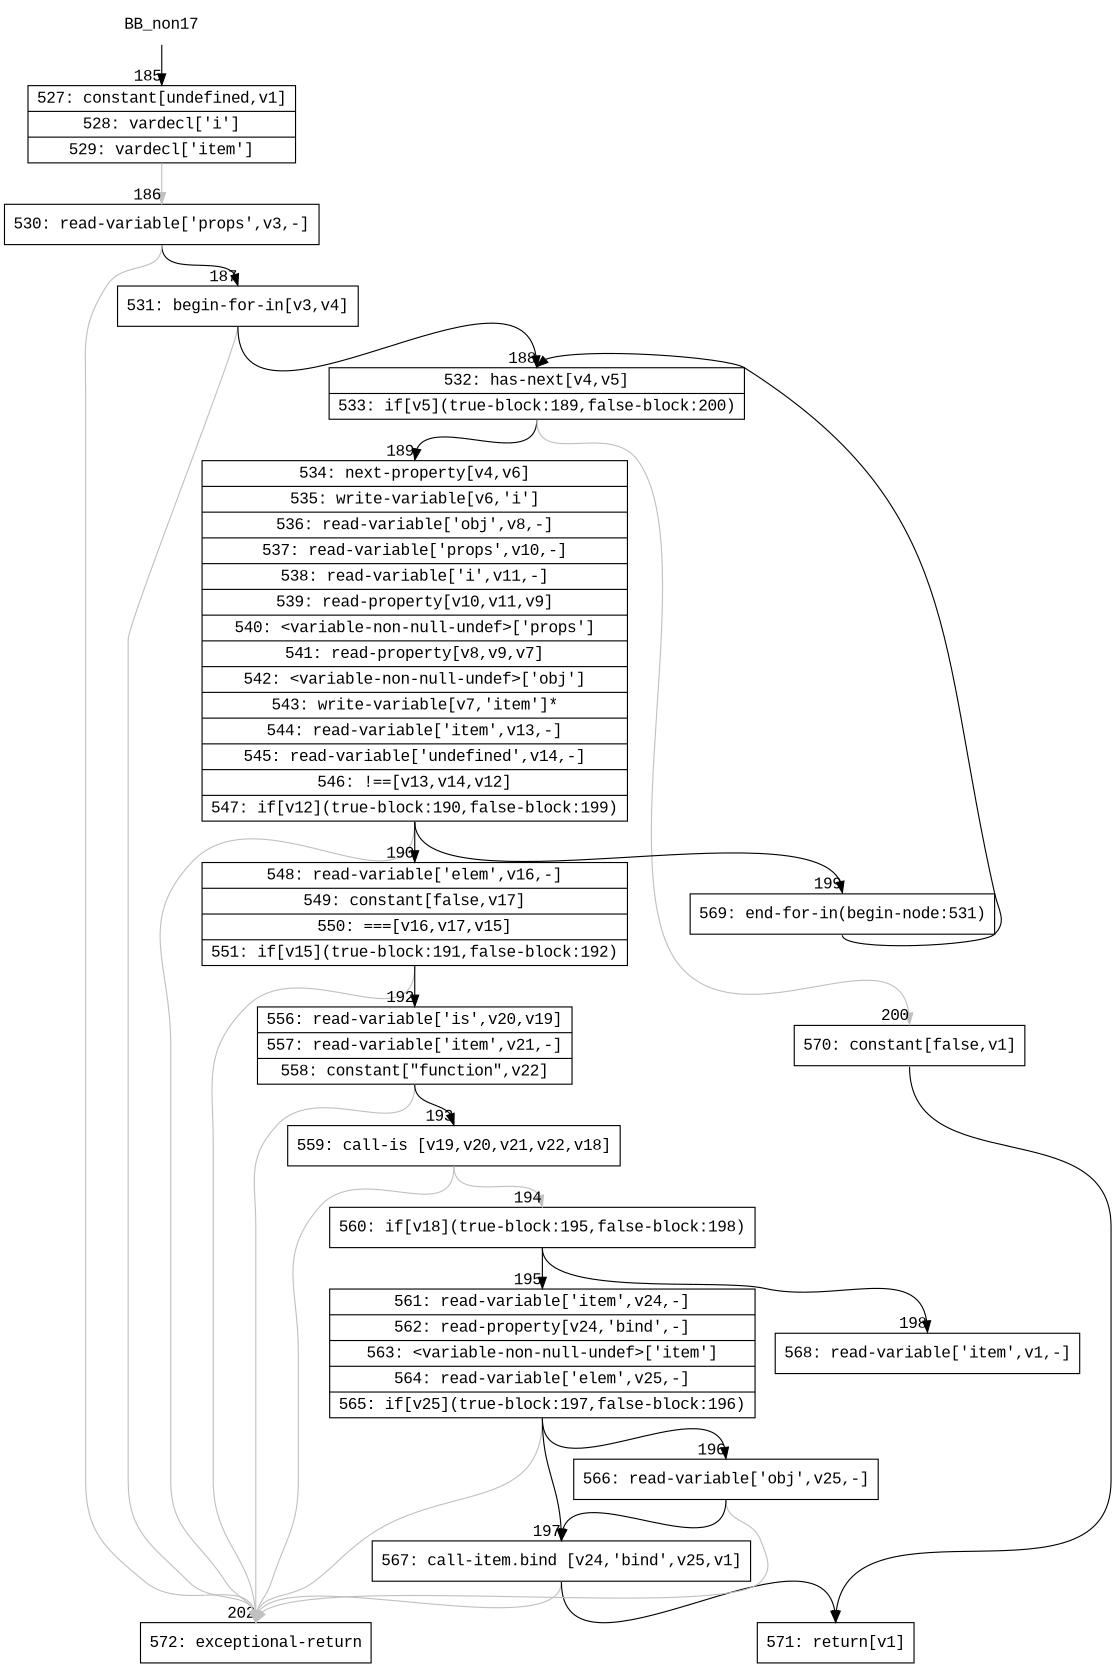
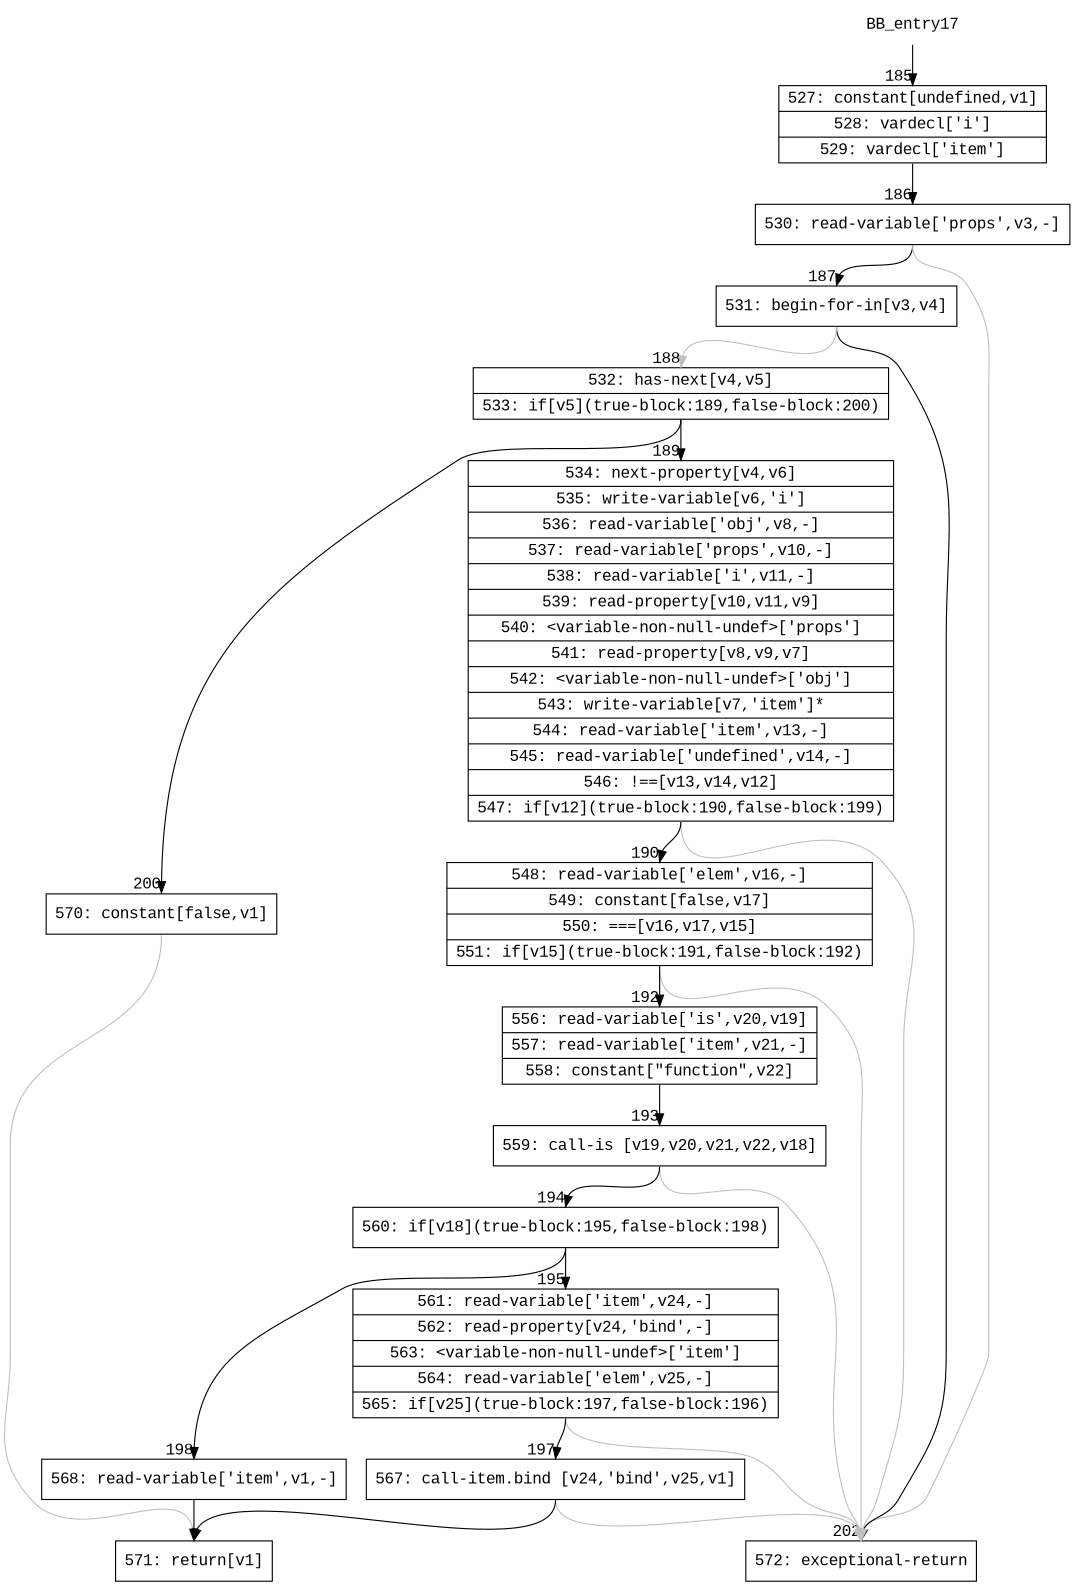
(162, 25) -> (913, 25)
(162, 178) -> (913, 178)
(382, 349) -> (764, 348)
(653, 781) -> (330, 548)
(842, 914) -> none
(128, 992) -> (946, 916)
(493, 1187) -> (618, 1187)
(256, 1285) -> none
(1111, 1382) -> (10, 1278)
(726, 1479) -> none
none -> (194, 1515)
